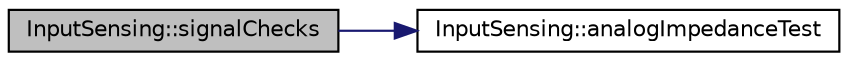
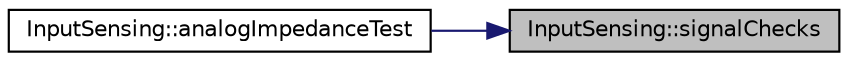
(366, 31) -> (459, 31)
